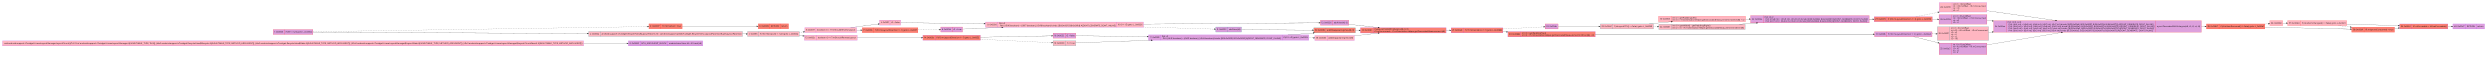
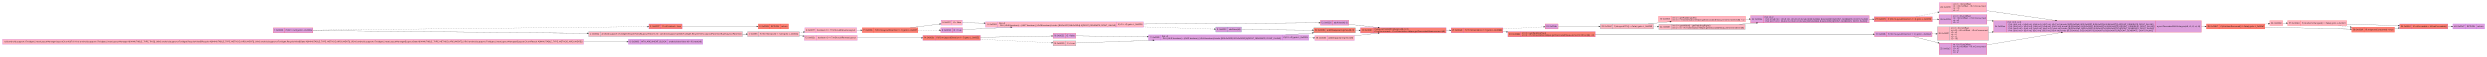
(666, 26) -> (666, 26)
(864, 26) -> (925, 26)
